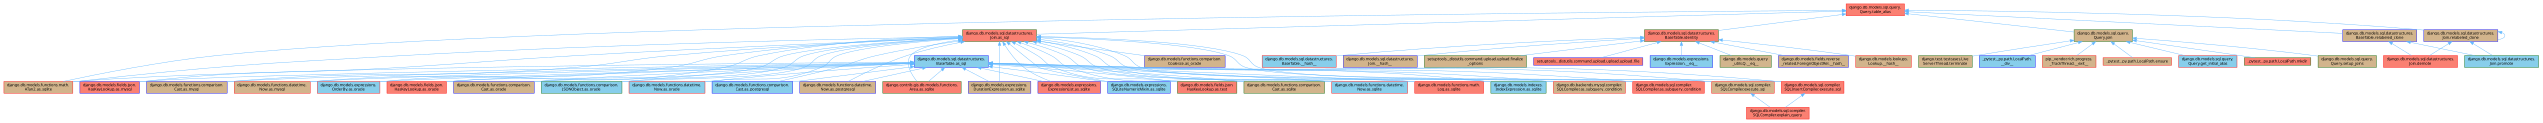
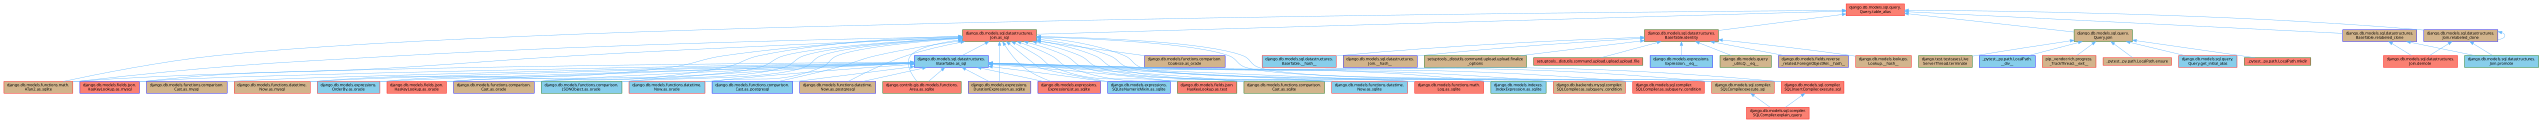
(629, 61) -> (974, 50)
(1588, 61) -> (1588, 61)
(2347, 61) -> none
